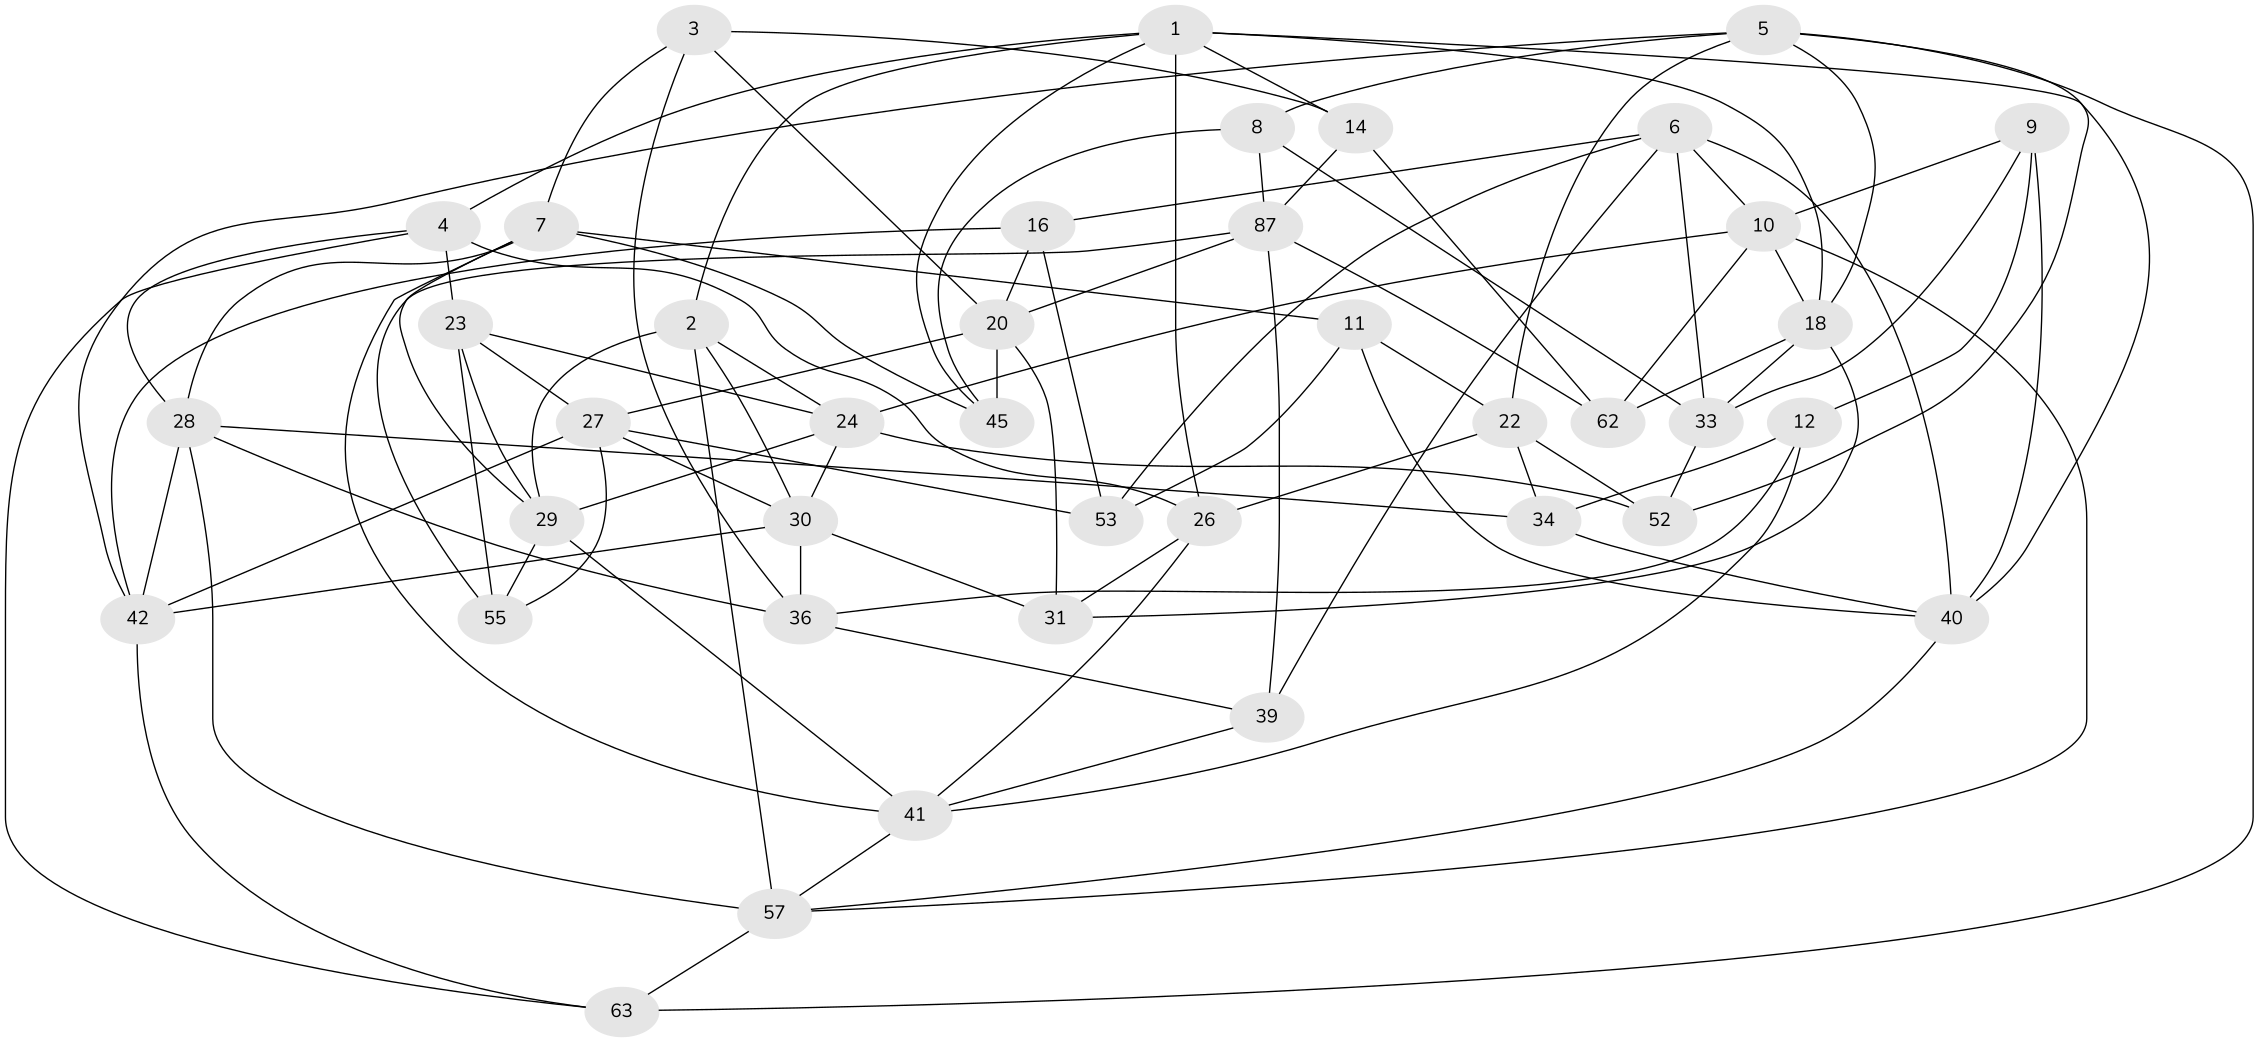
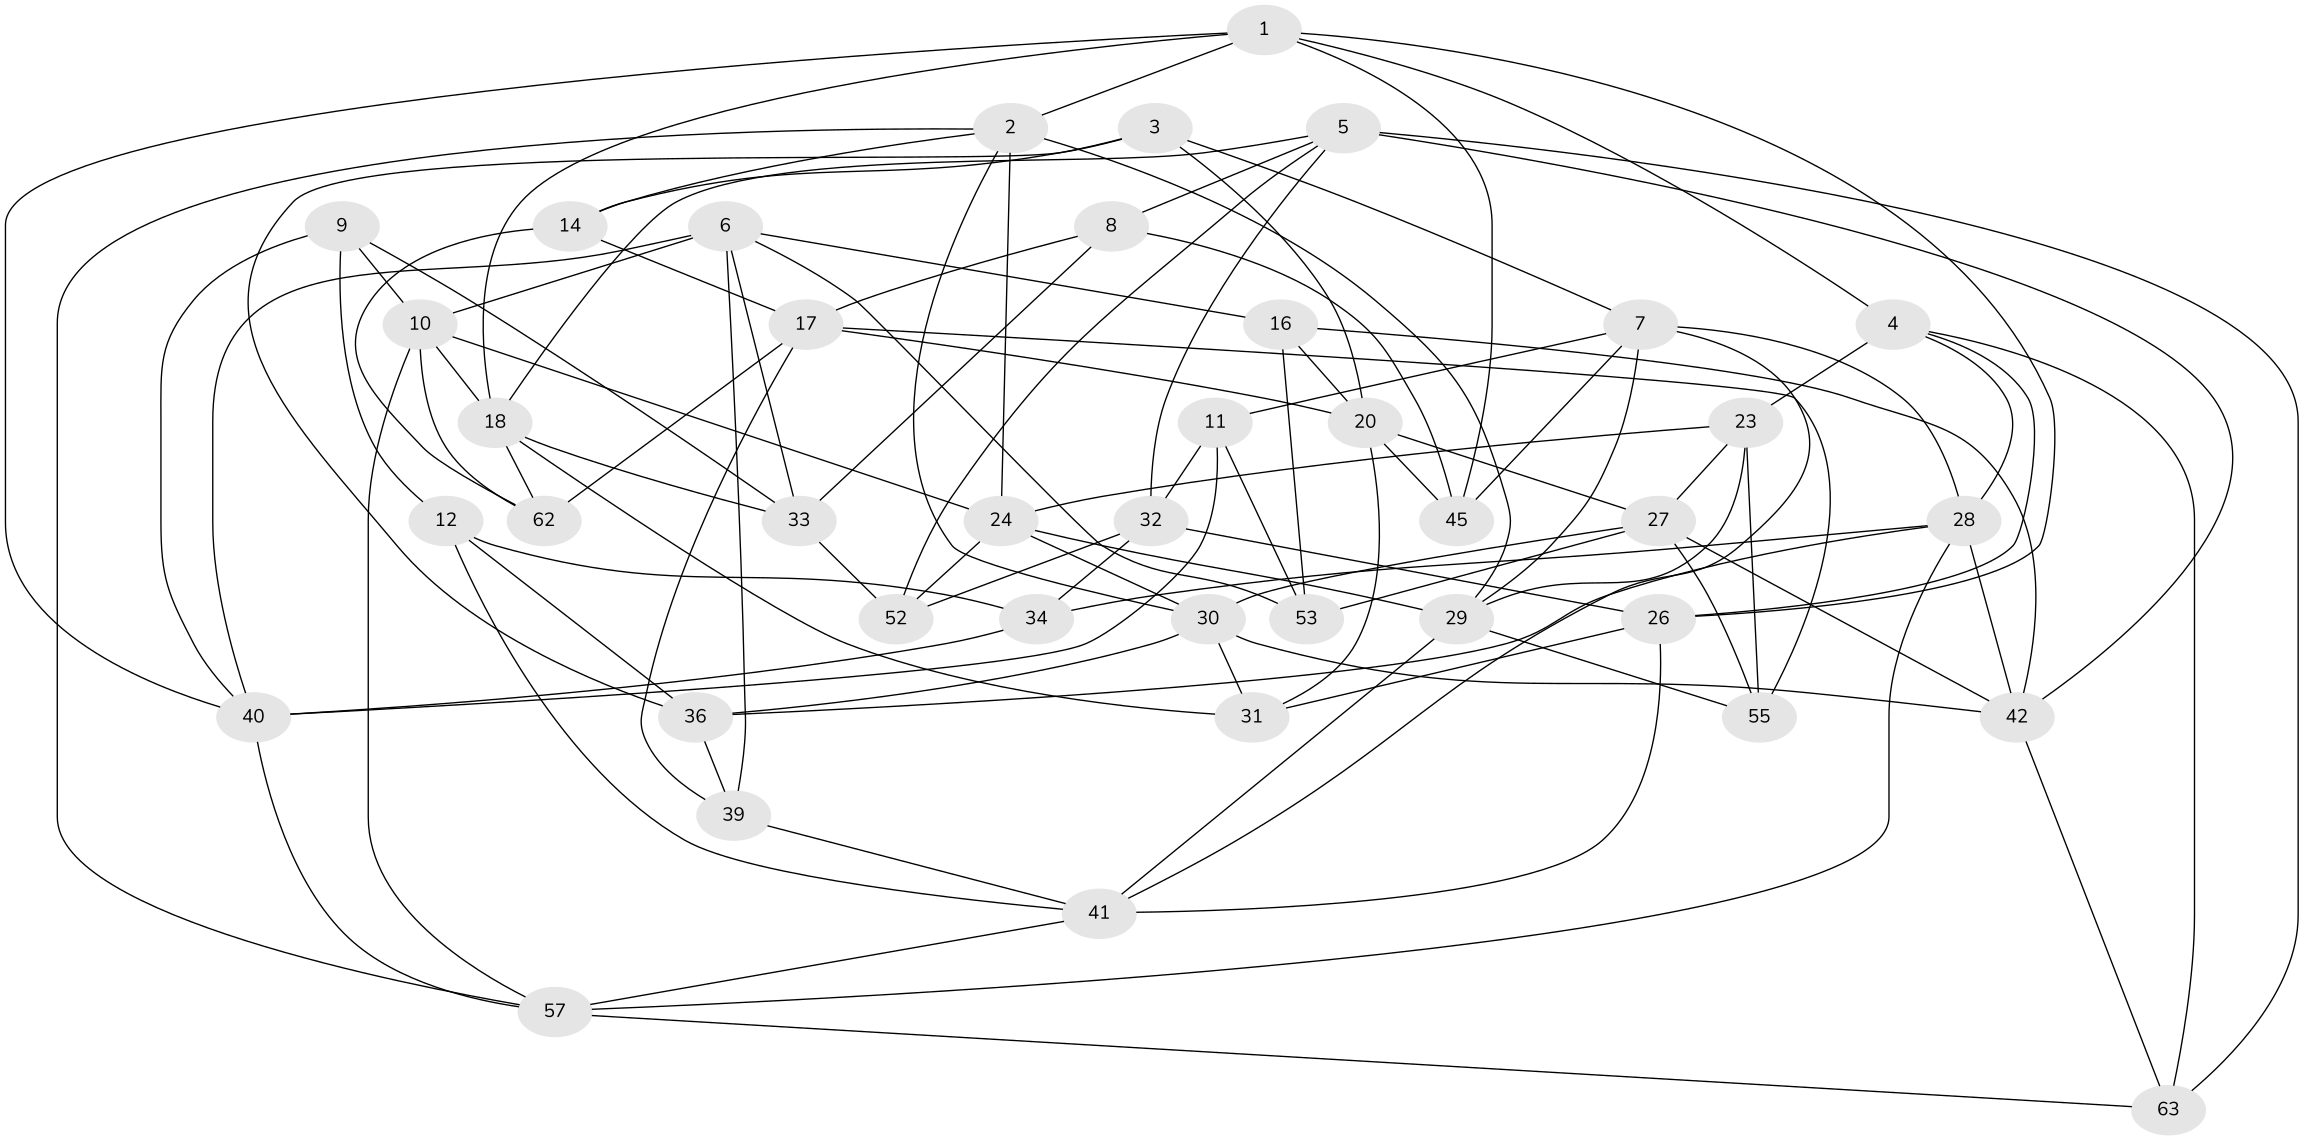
(1266, 79) -> (767, 168)
(1266, 226) -> (806, 325)
(1510, 423) -> (1151, 521)
